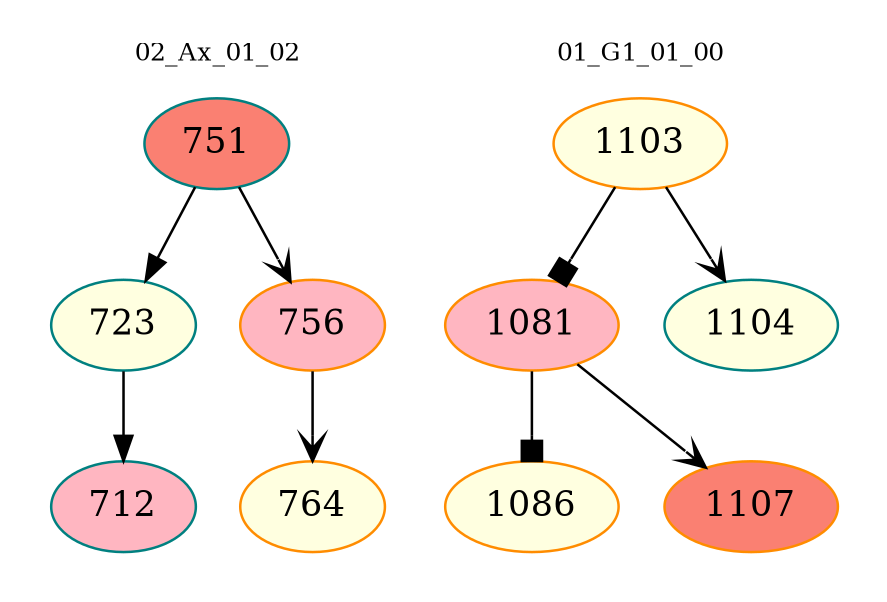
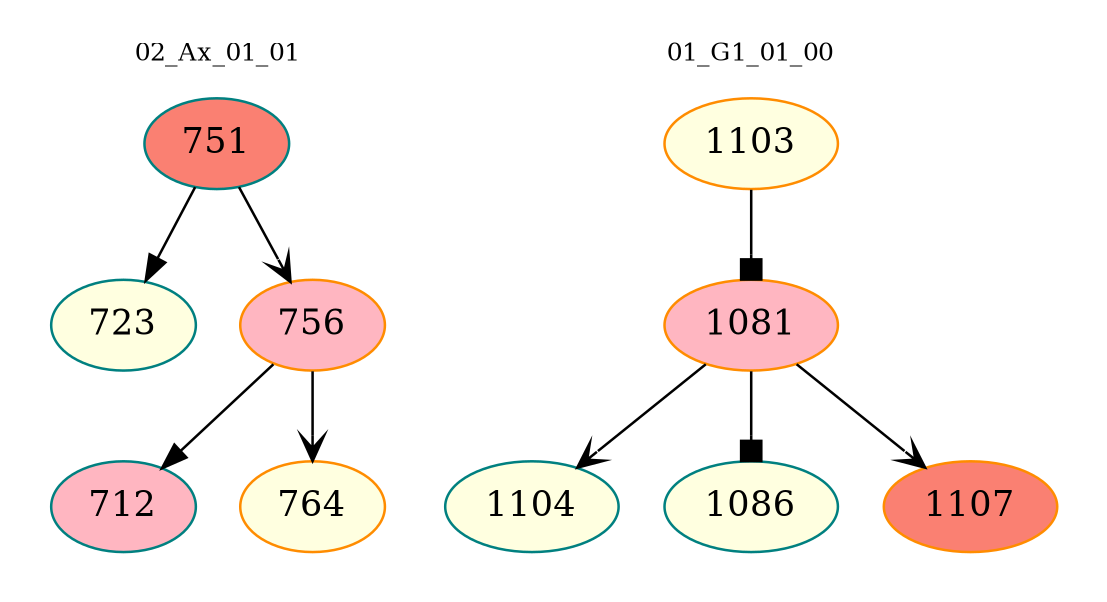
(218, 54) -> (218, 54)
(689, 223) -> (652, 408)
(124, 404) -> (227, 408)
(532, 507) -> (751, 507)
